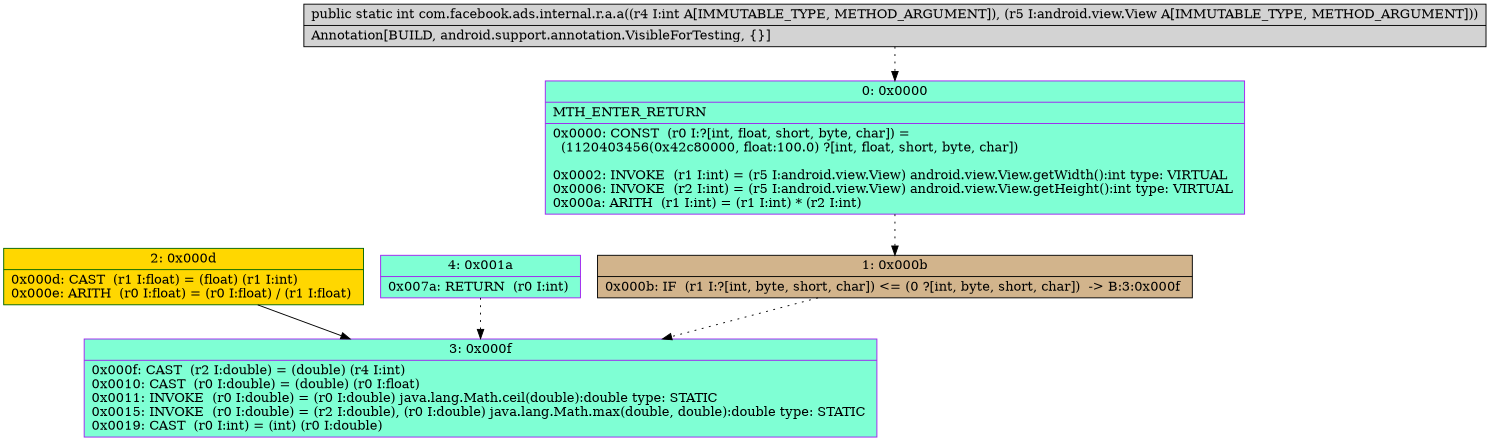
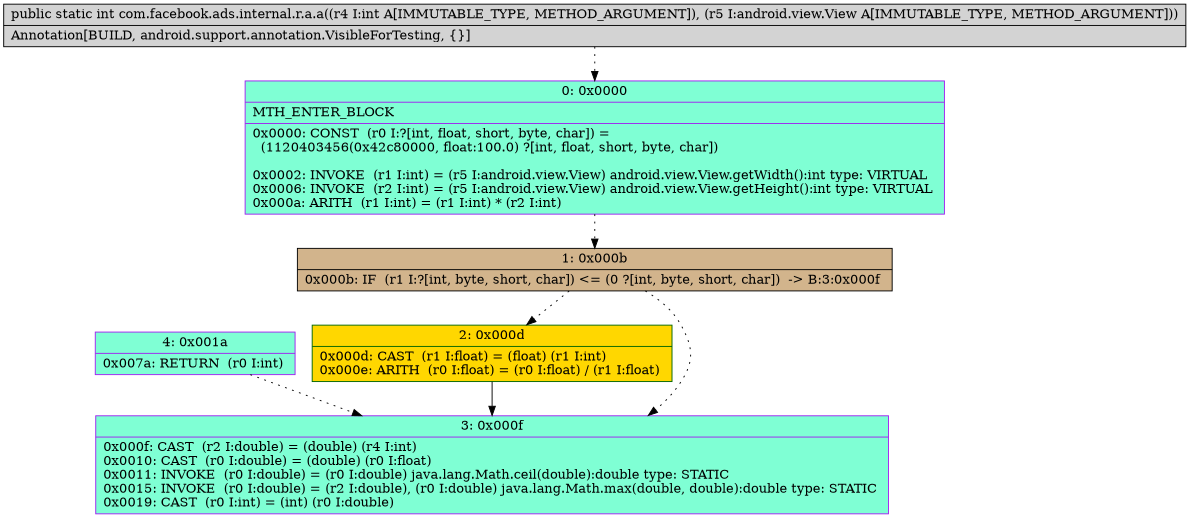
(629, 112) -> (324, 112)
none -> (552, 305)
